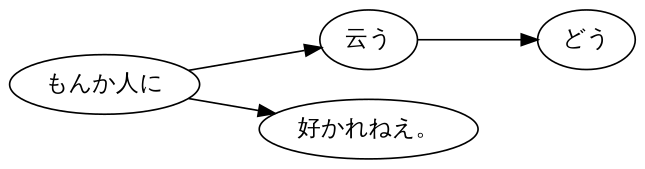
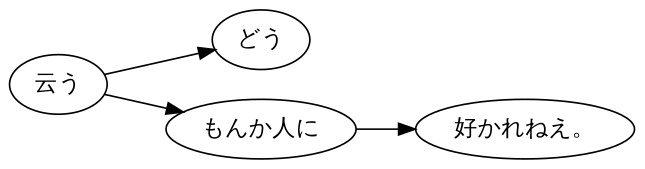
(247, 60) -> (135, 101)
